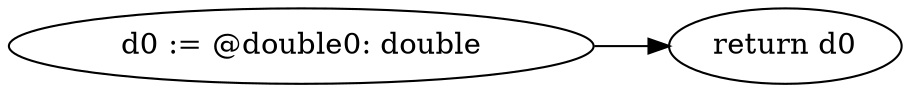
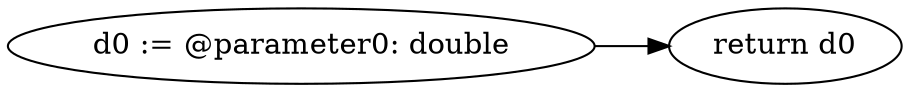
(301, 46) -> (301, 46)
